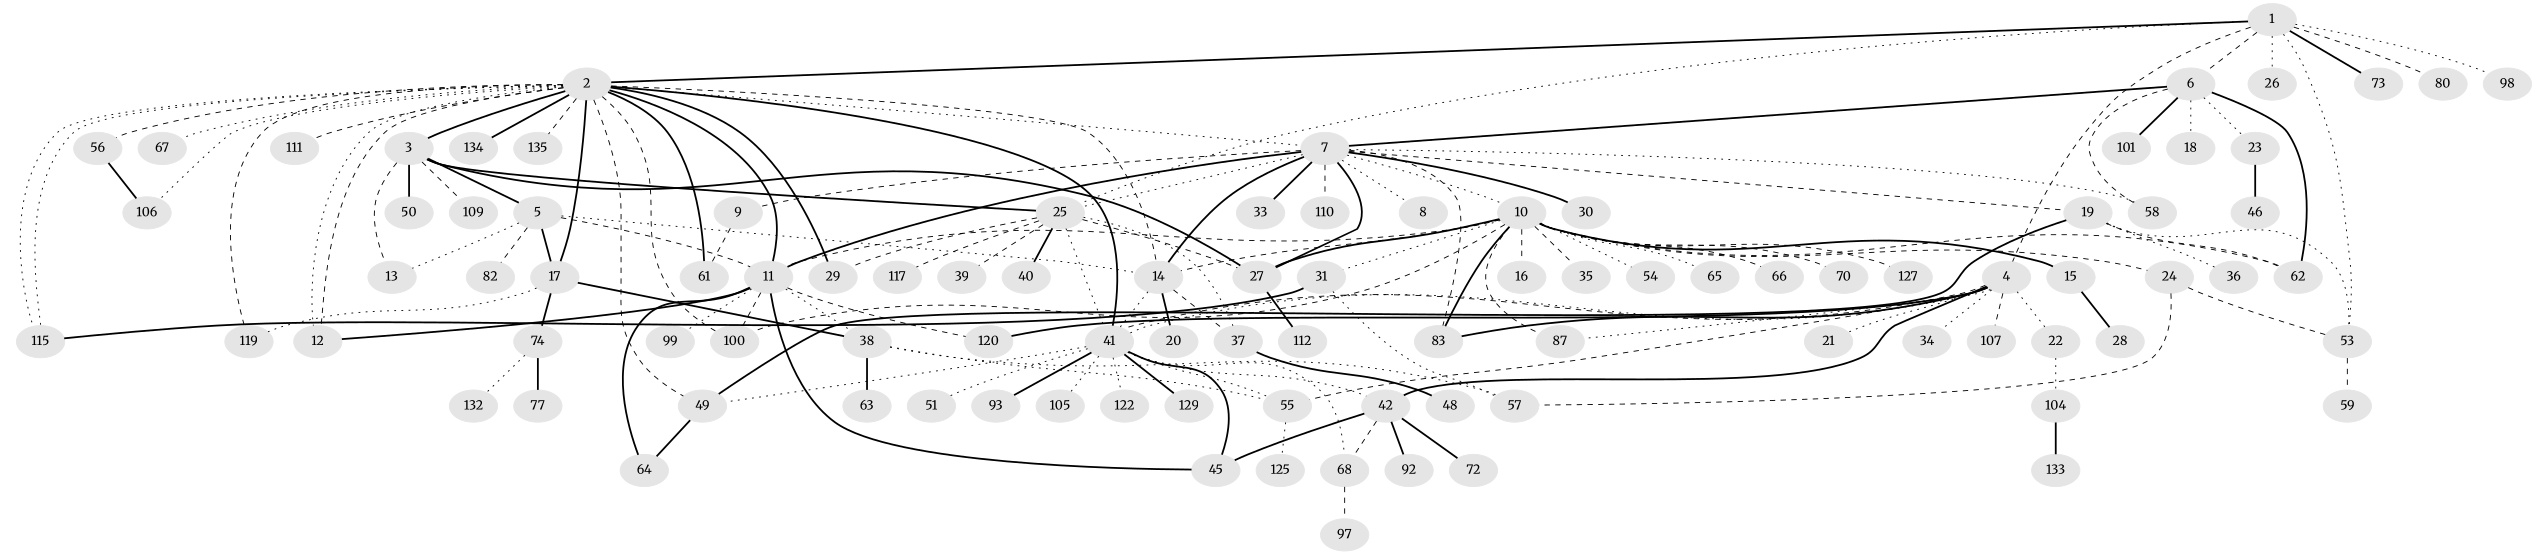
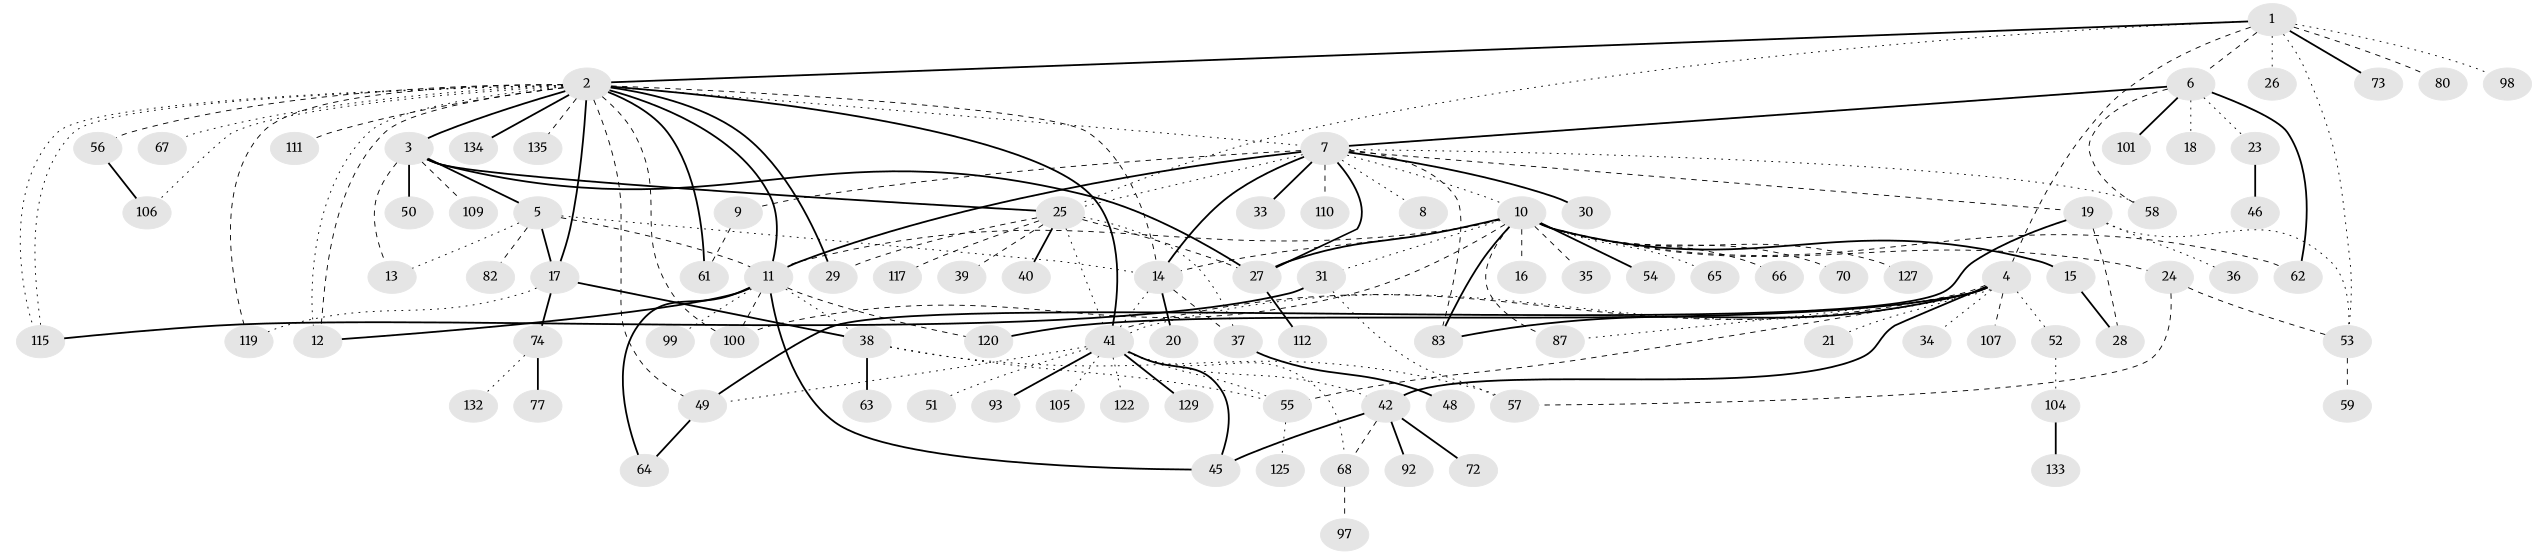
(1586, 245) -> (1586, 245)
(2193, 245) -> (2107, 277)
(2056, 342) -> (2056, 342)
